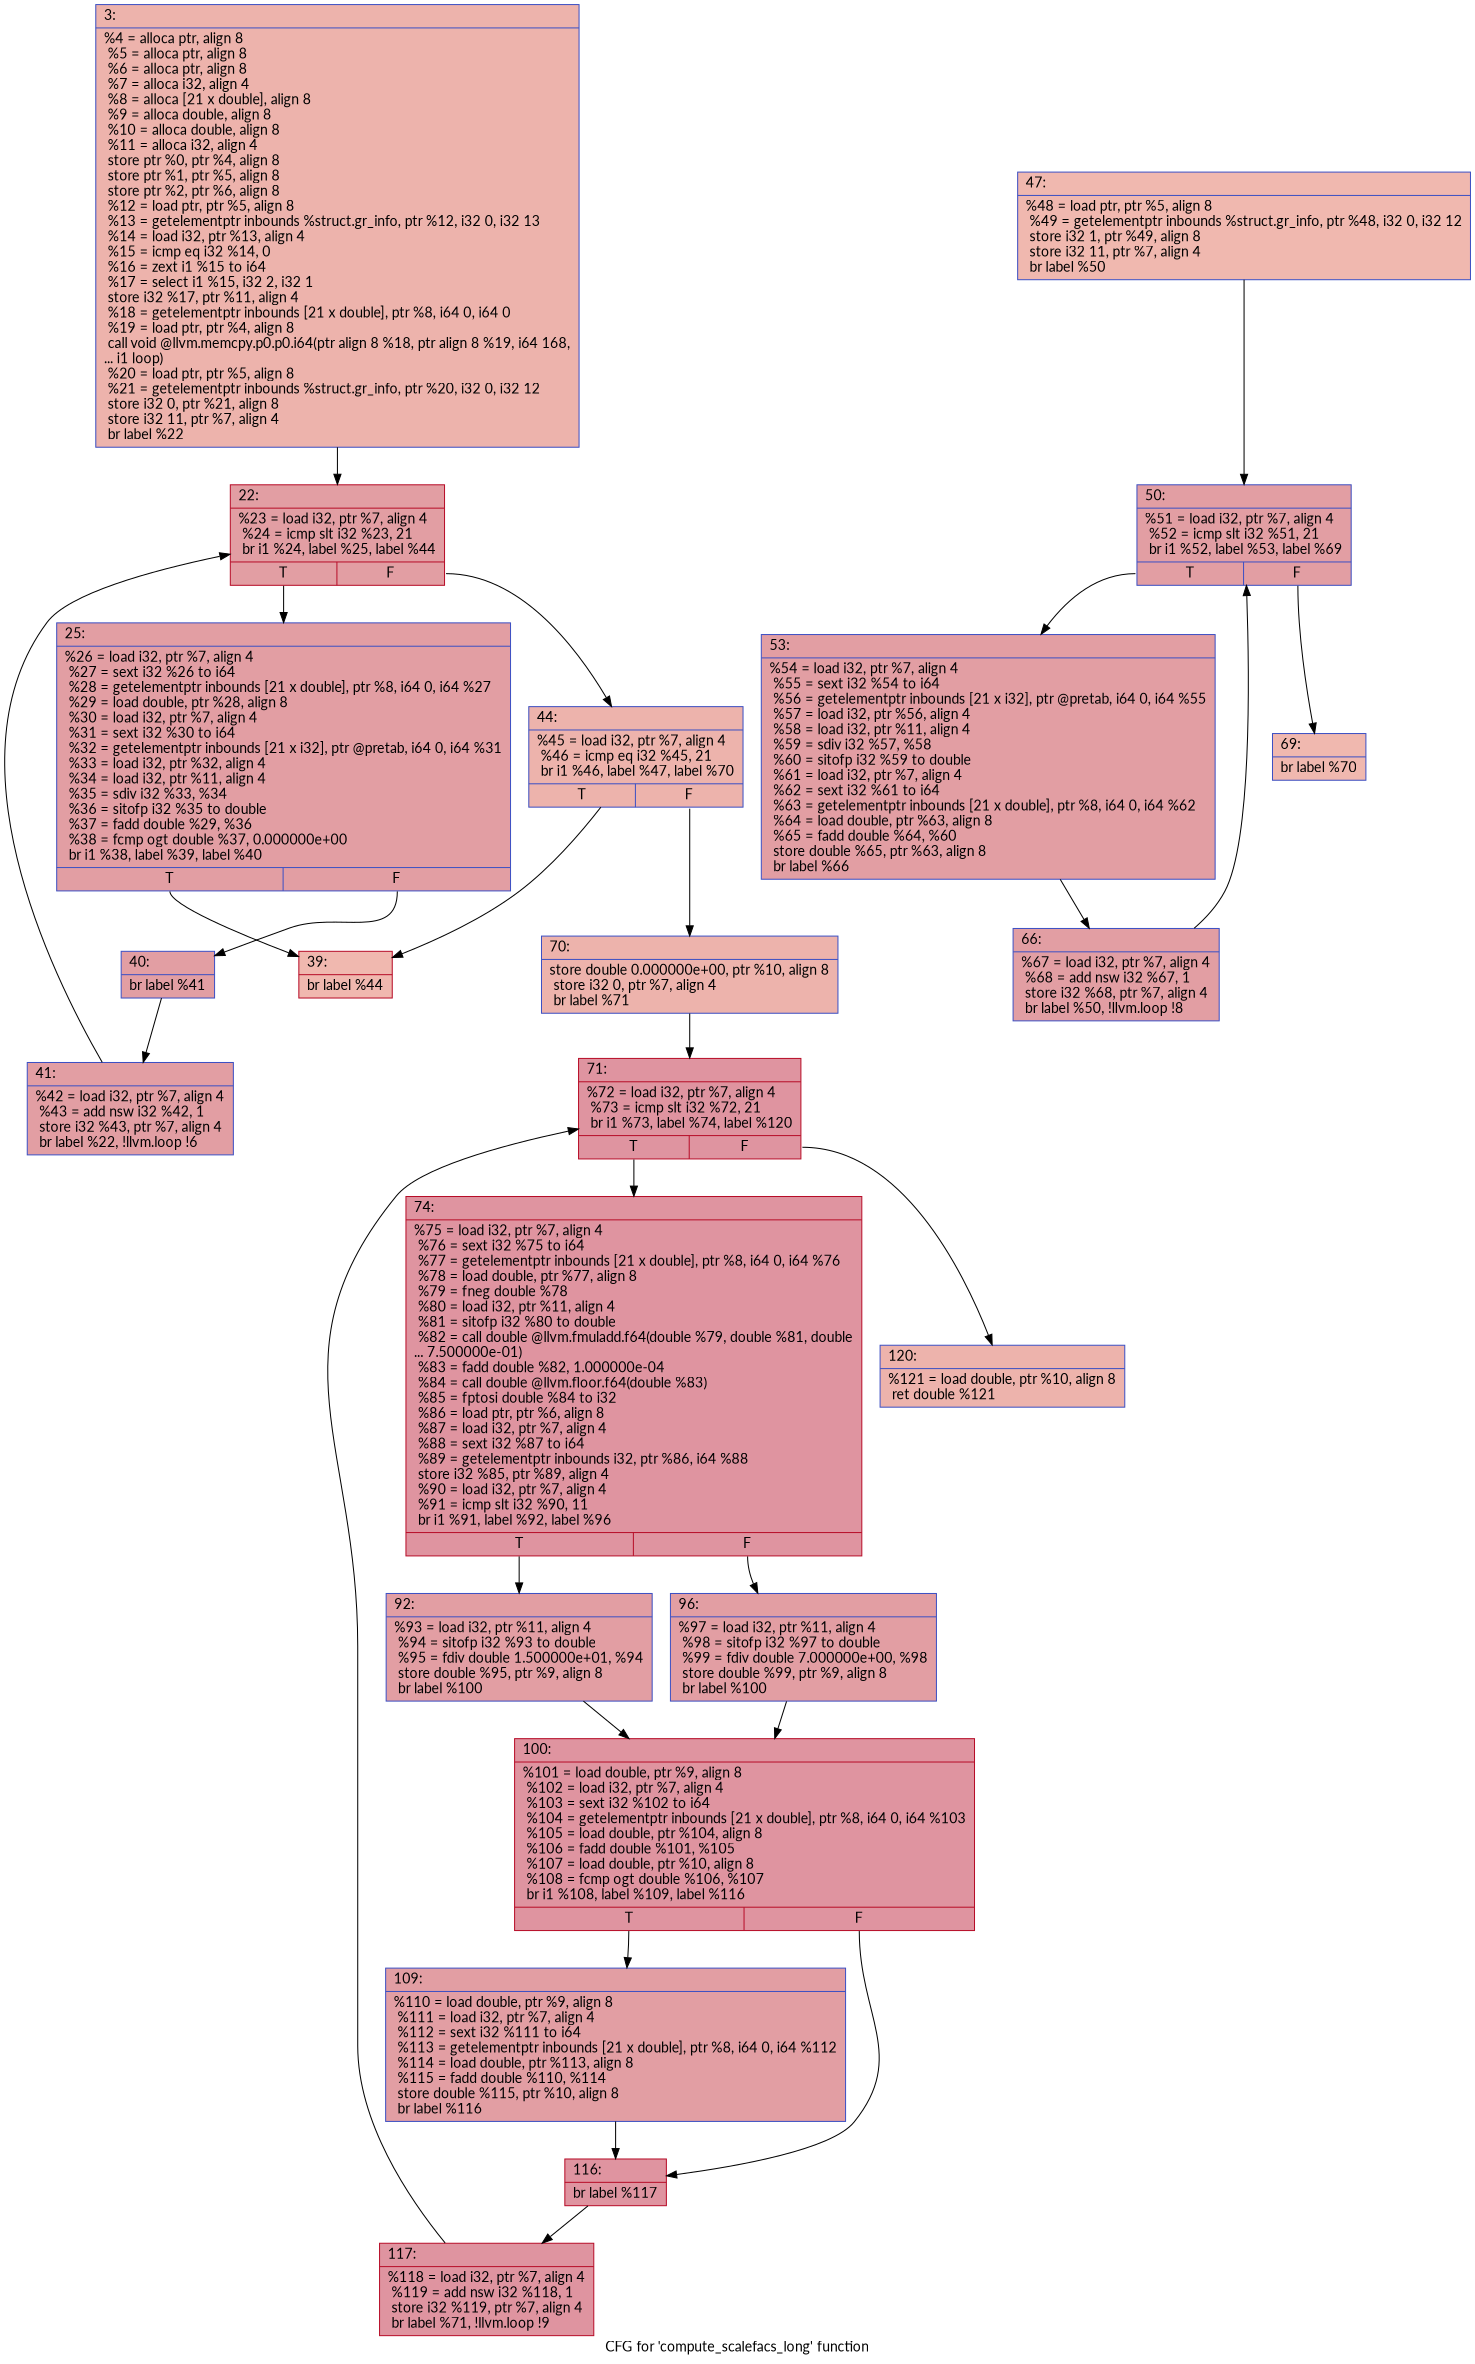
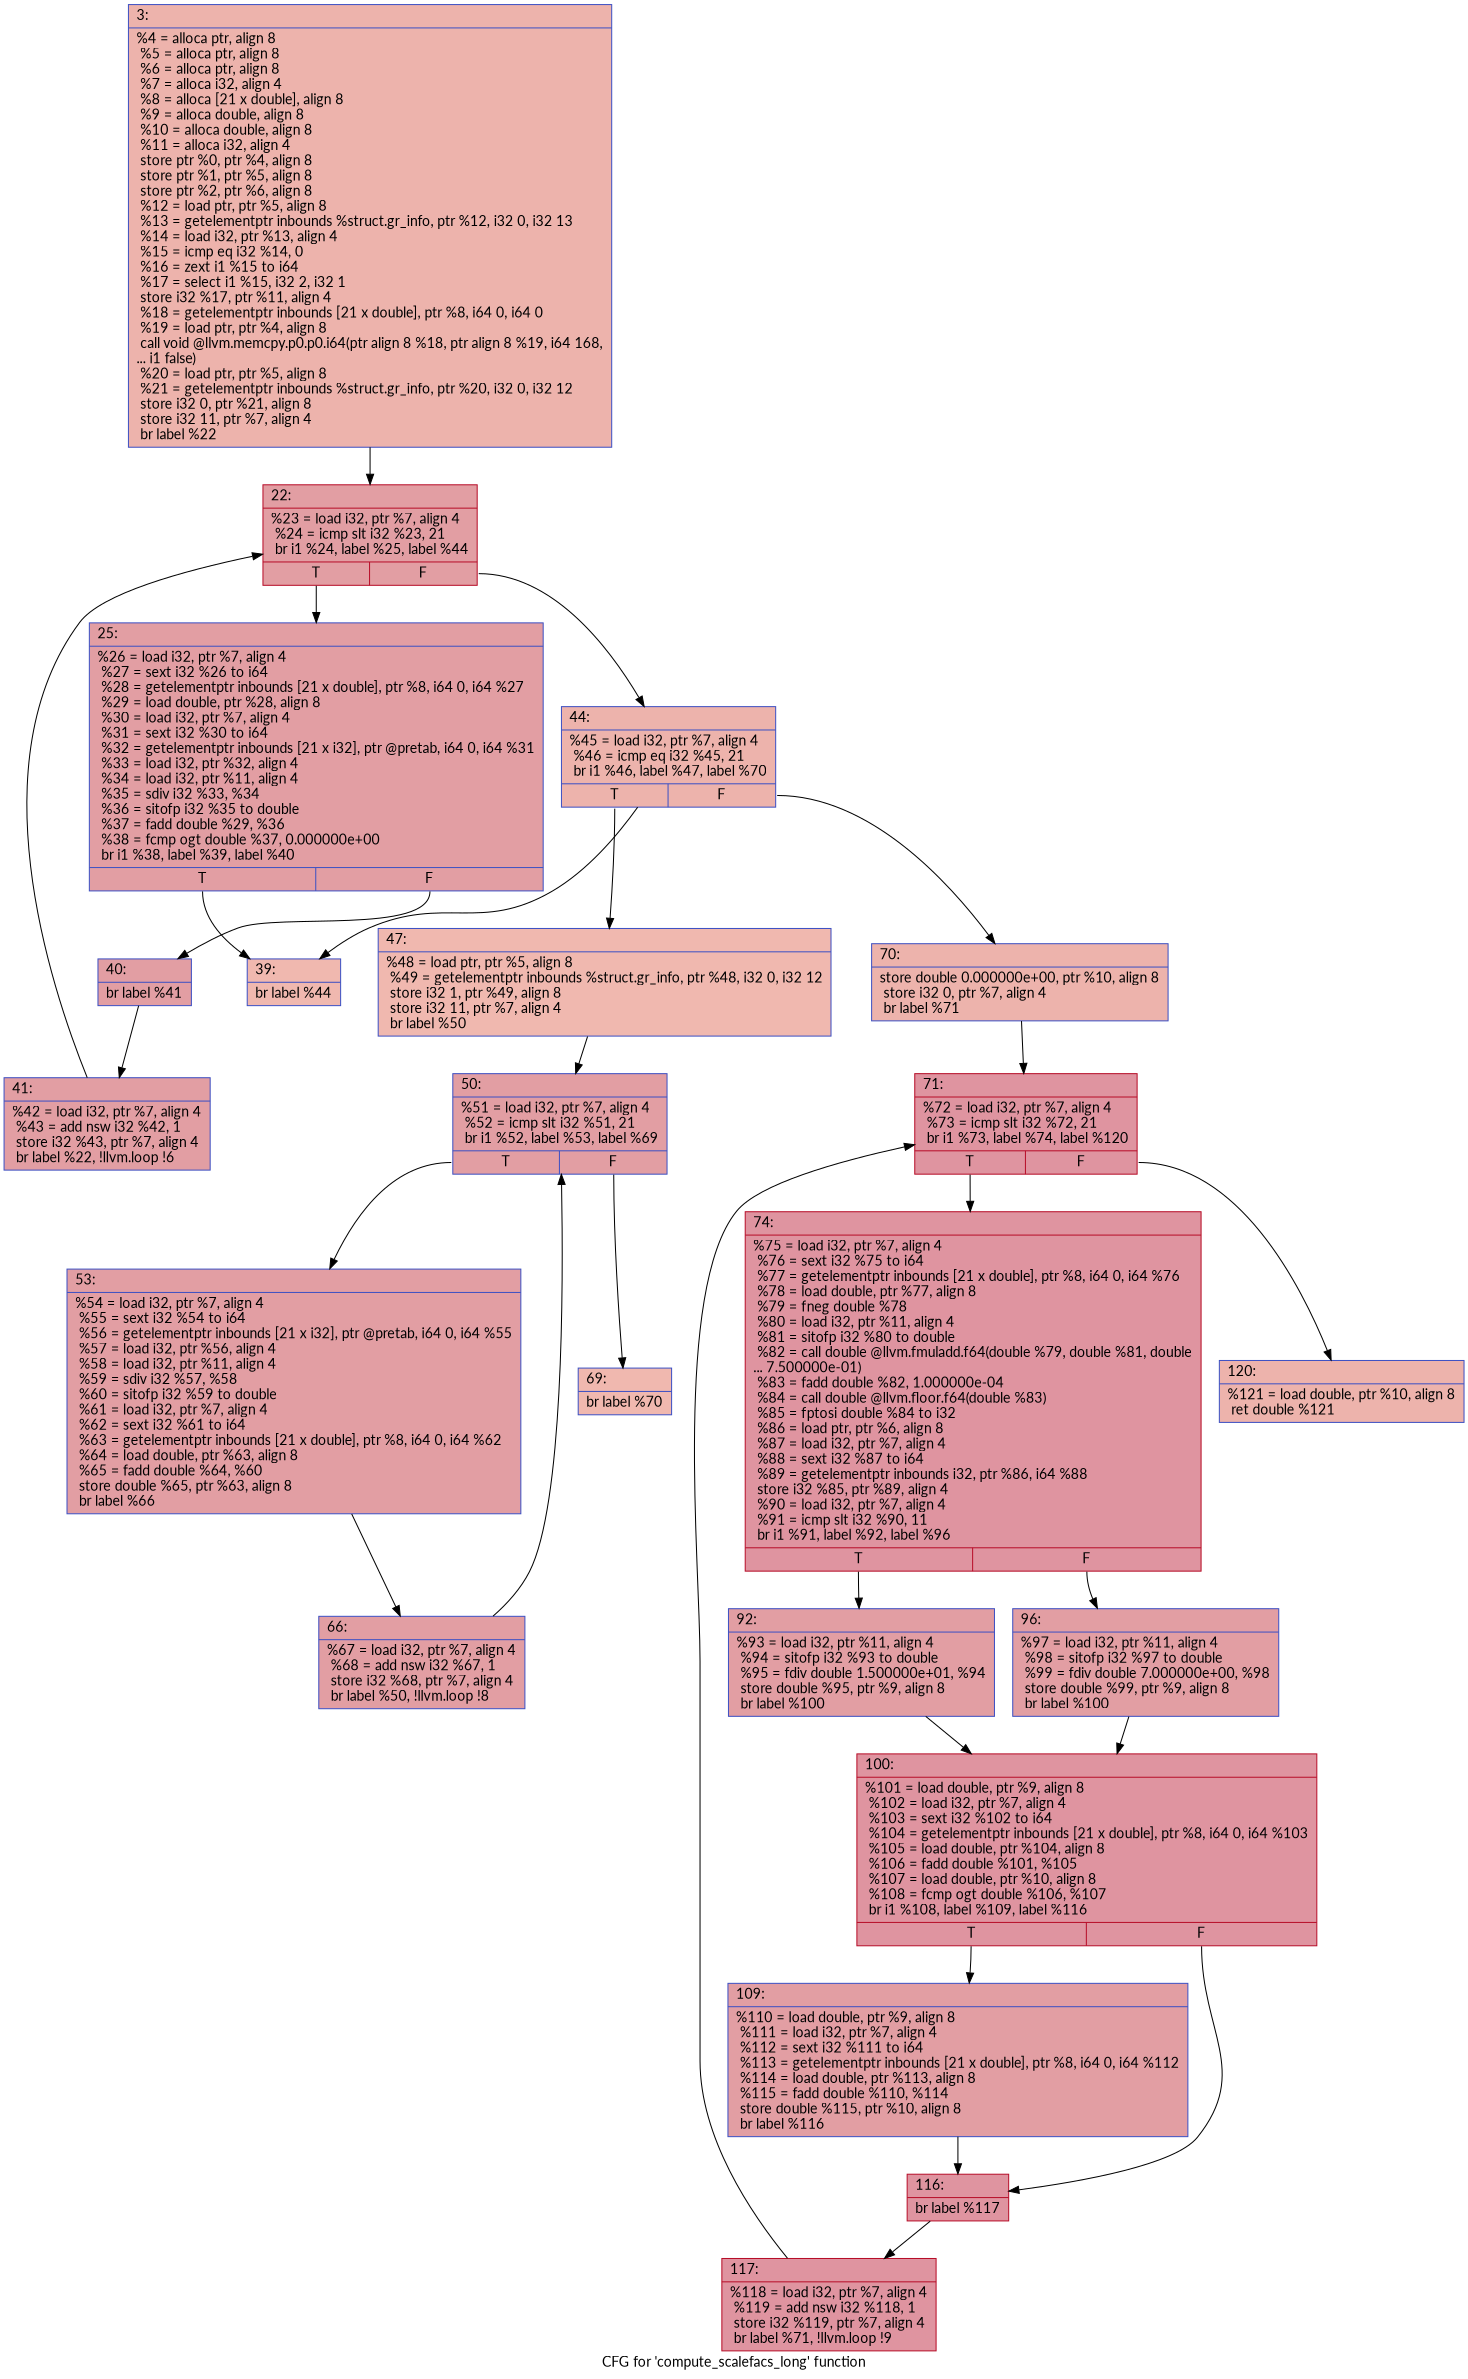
(134, 359) -> (167, 359)
none -> (613, 863)
(346, 975) -> (294, 982)
